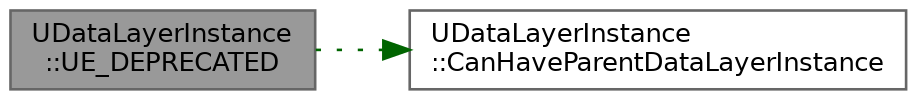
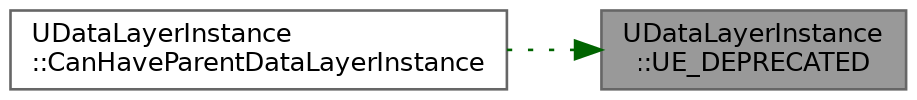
(349, 50) -> (541, 50)
